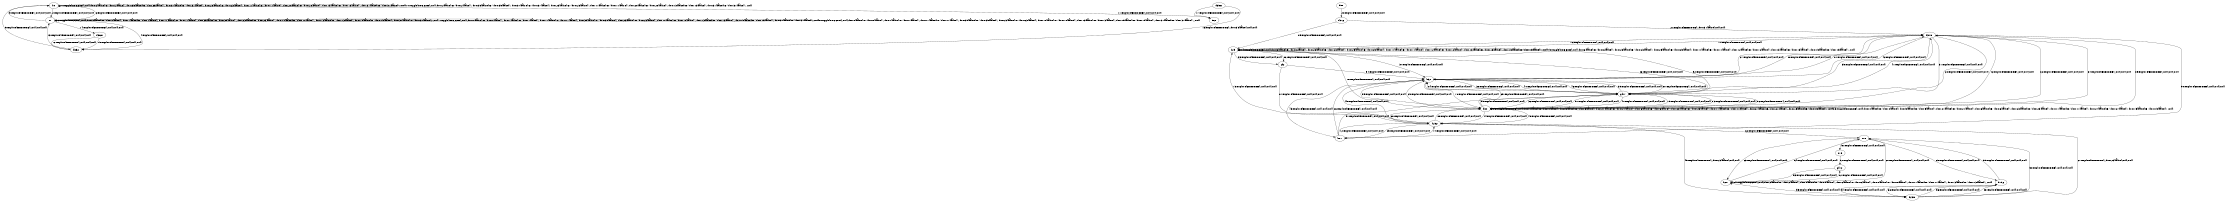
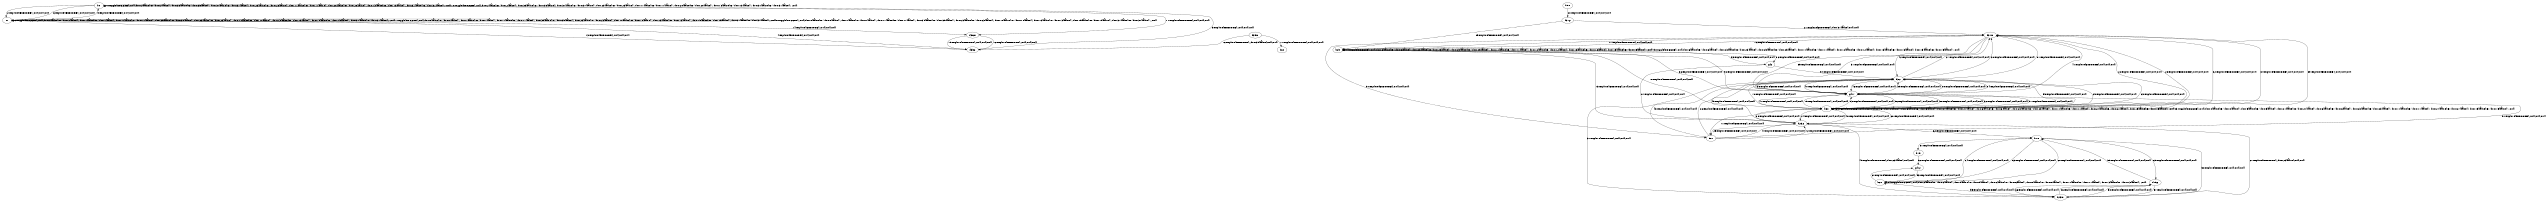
(634, 9) -> (1043, 12)
(1346, 56) -> (1632, 189)
none -> (1753, 115)
